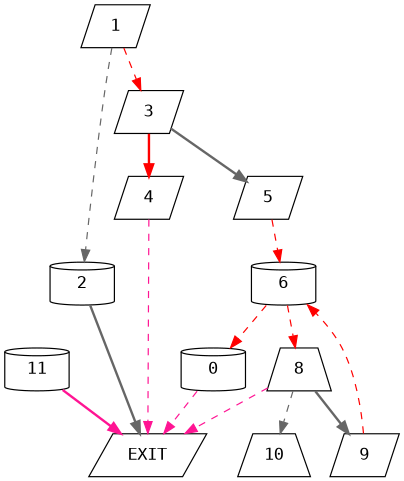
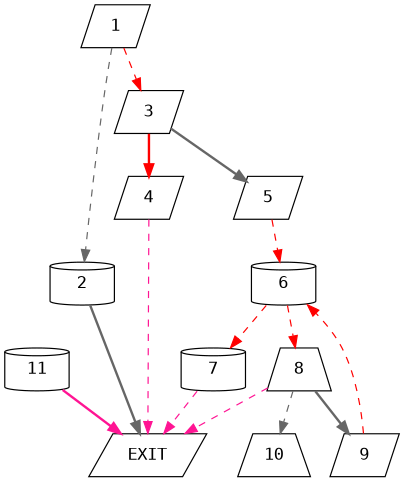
(213, 369) -> (213, 369)
